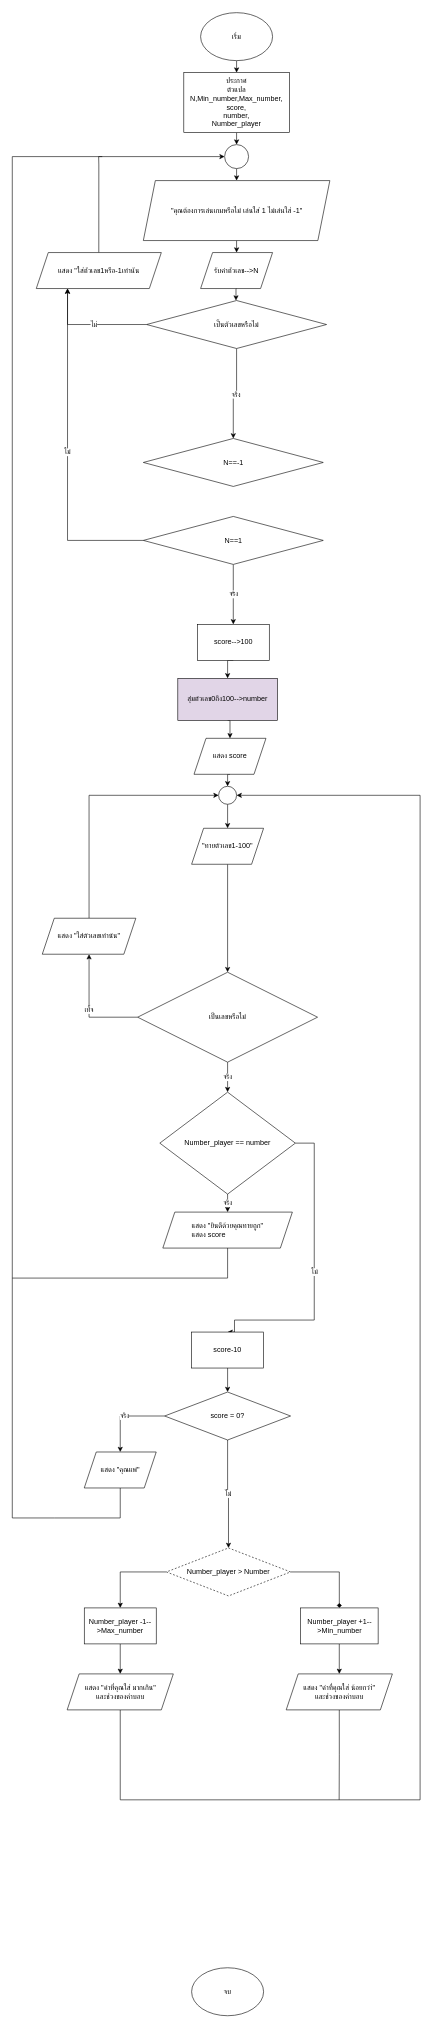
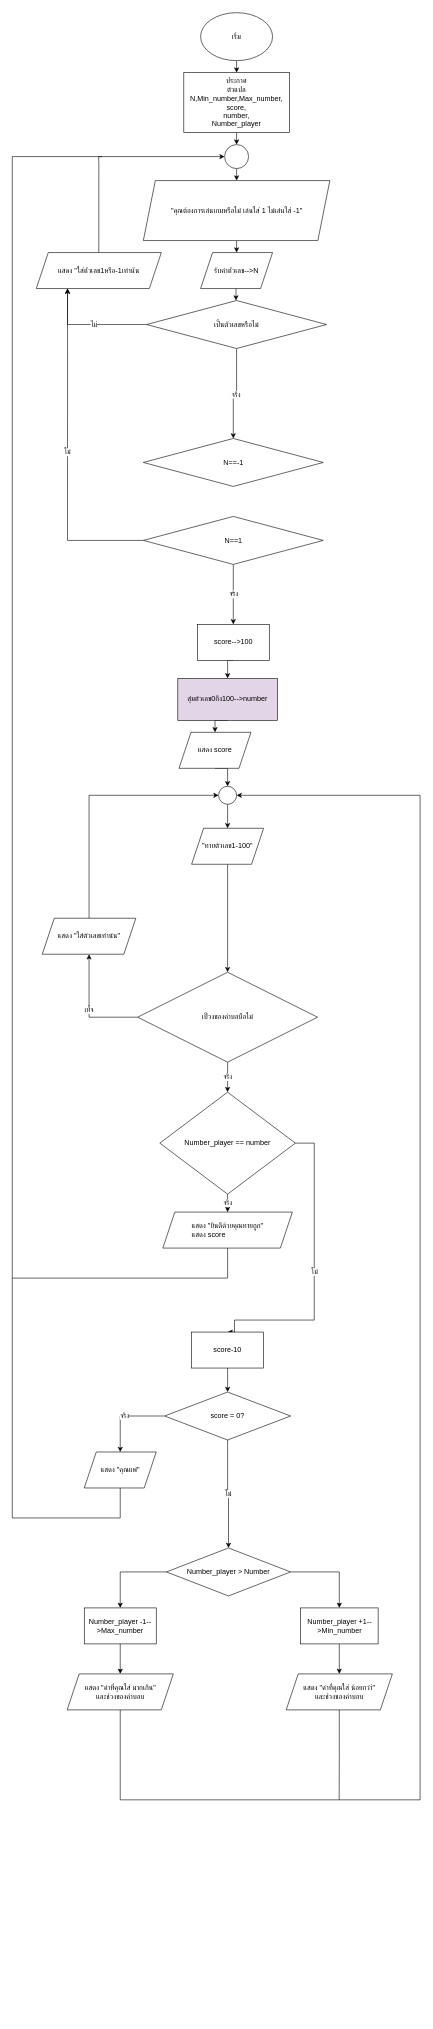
(230, 756) -> (215, 750)
(228, 1017) -> (228, 1017)
(229, 1572) -> (229, 1572)
(339, 1602) -> (339, 1602)
(228, 1992) -> none
